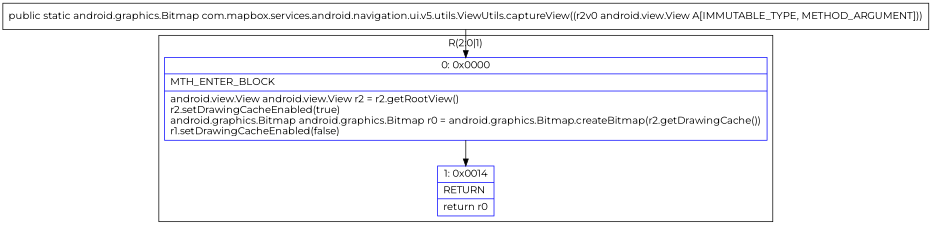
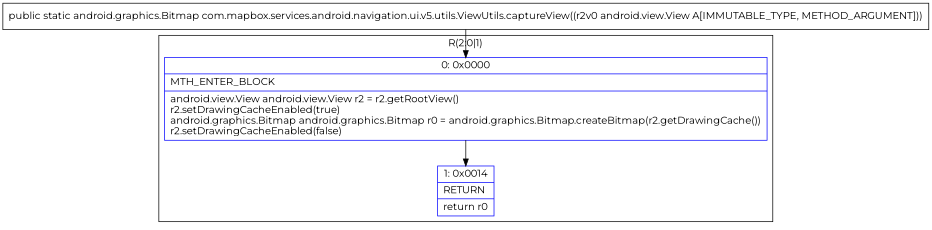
(255, 131) -> (256, 131)
